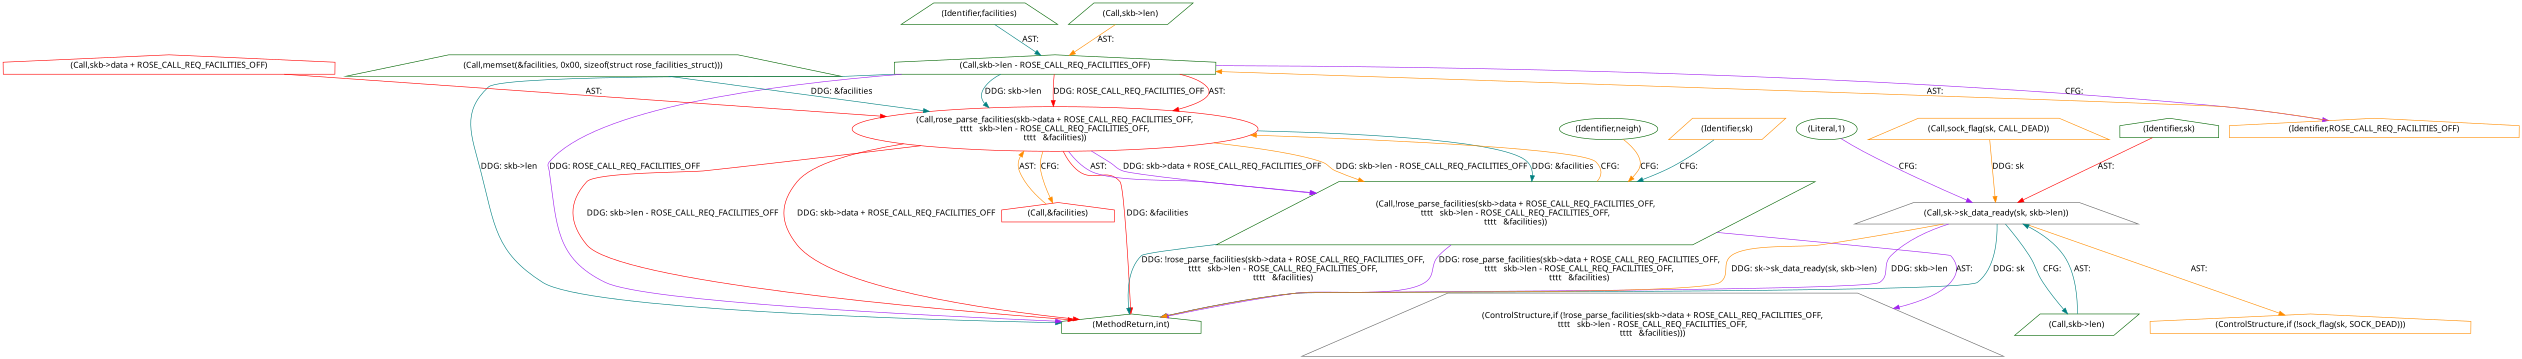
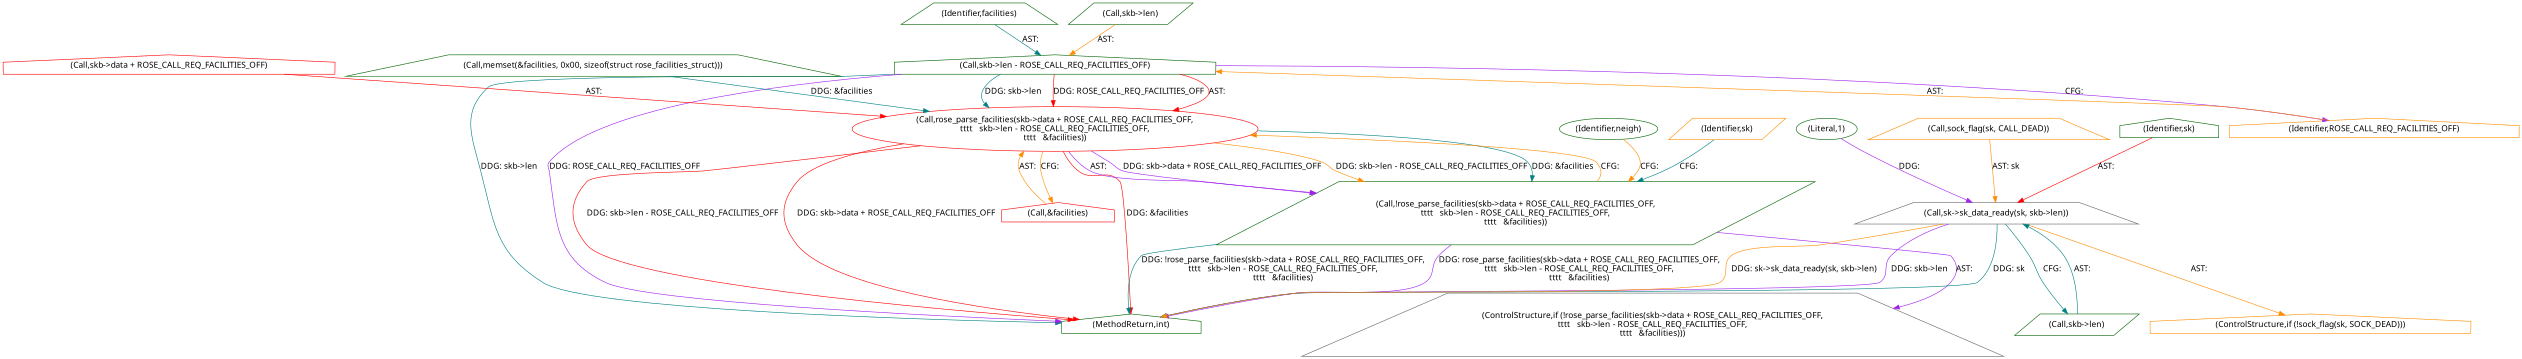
(1909, 167) -> (1911, 167)
(2008, 167) -> (2006, 167)
